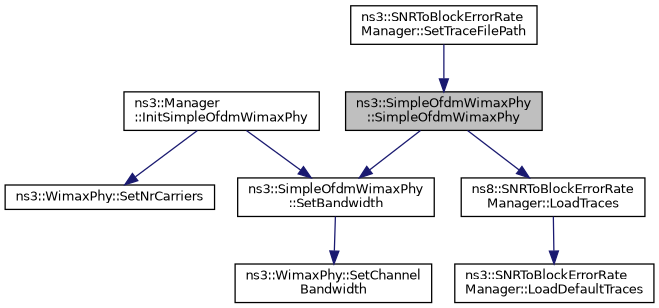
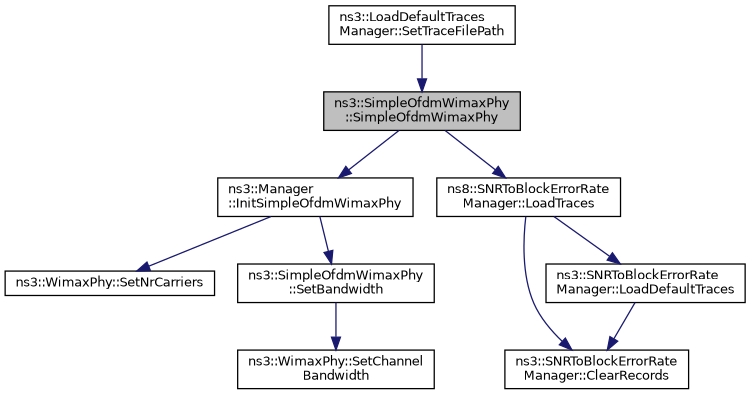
(444, 25) -> (422, 25)
(395, 150) -> (374, 150)
none -> (597, 369)
